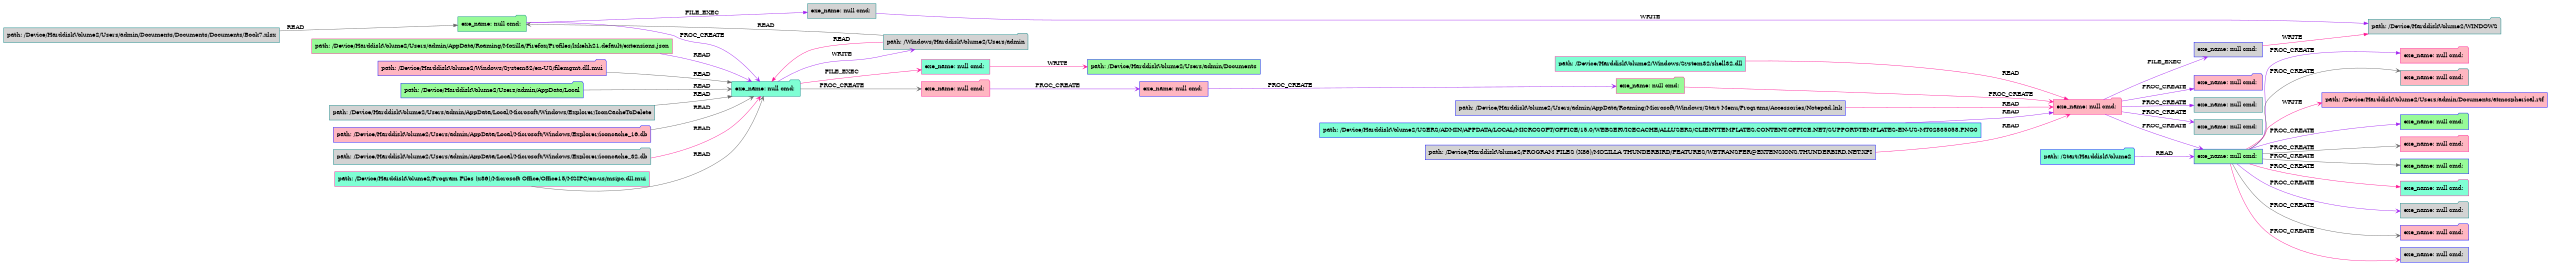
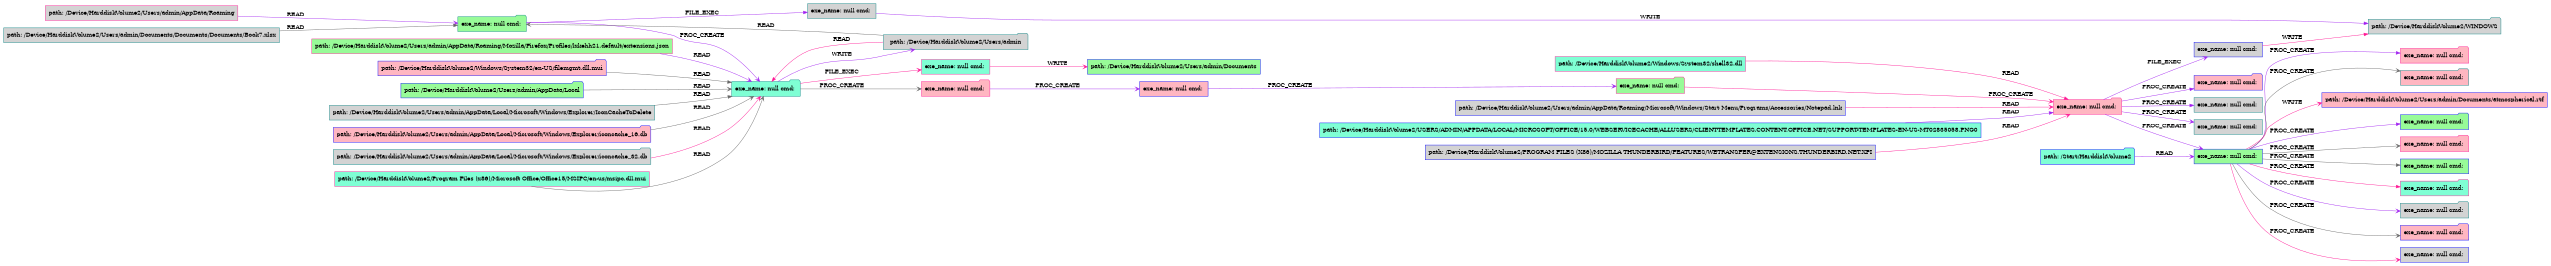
none -> (142, 13)
(956, 42) -> (956, 42)
